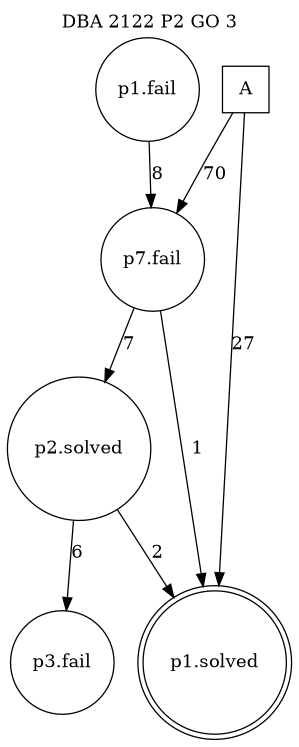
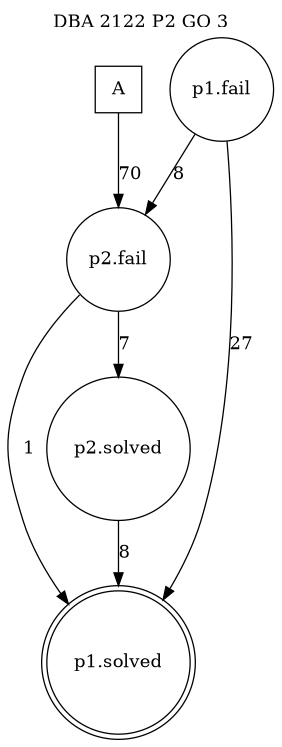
(153, 259) -> (118, 259)
(232, 343) -> (228, 370)
(158, 553) -> (125, 553)
(62, 663) -> none
